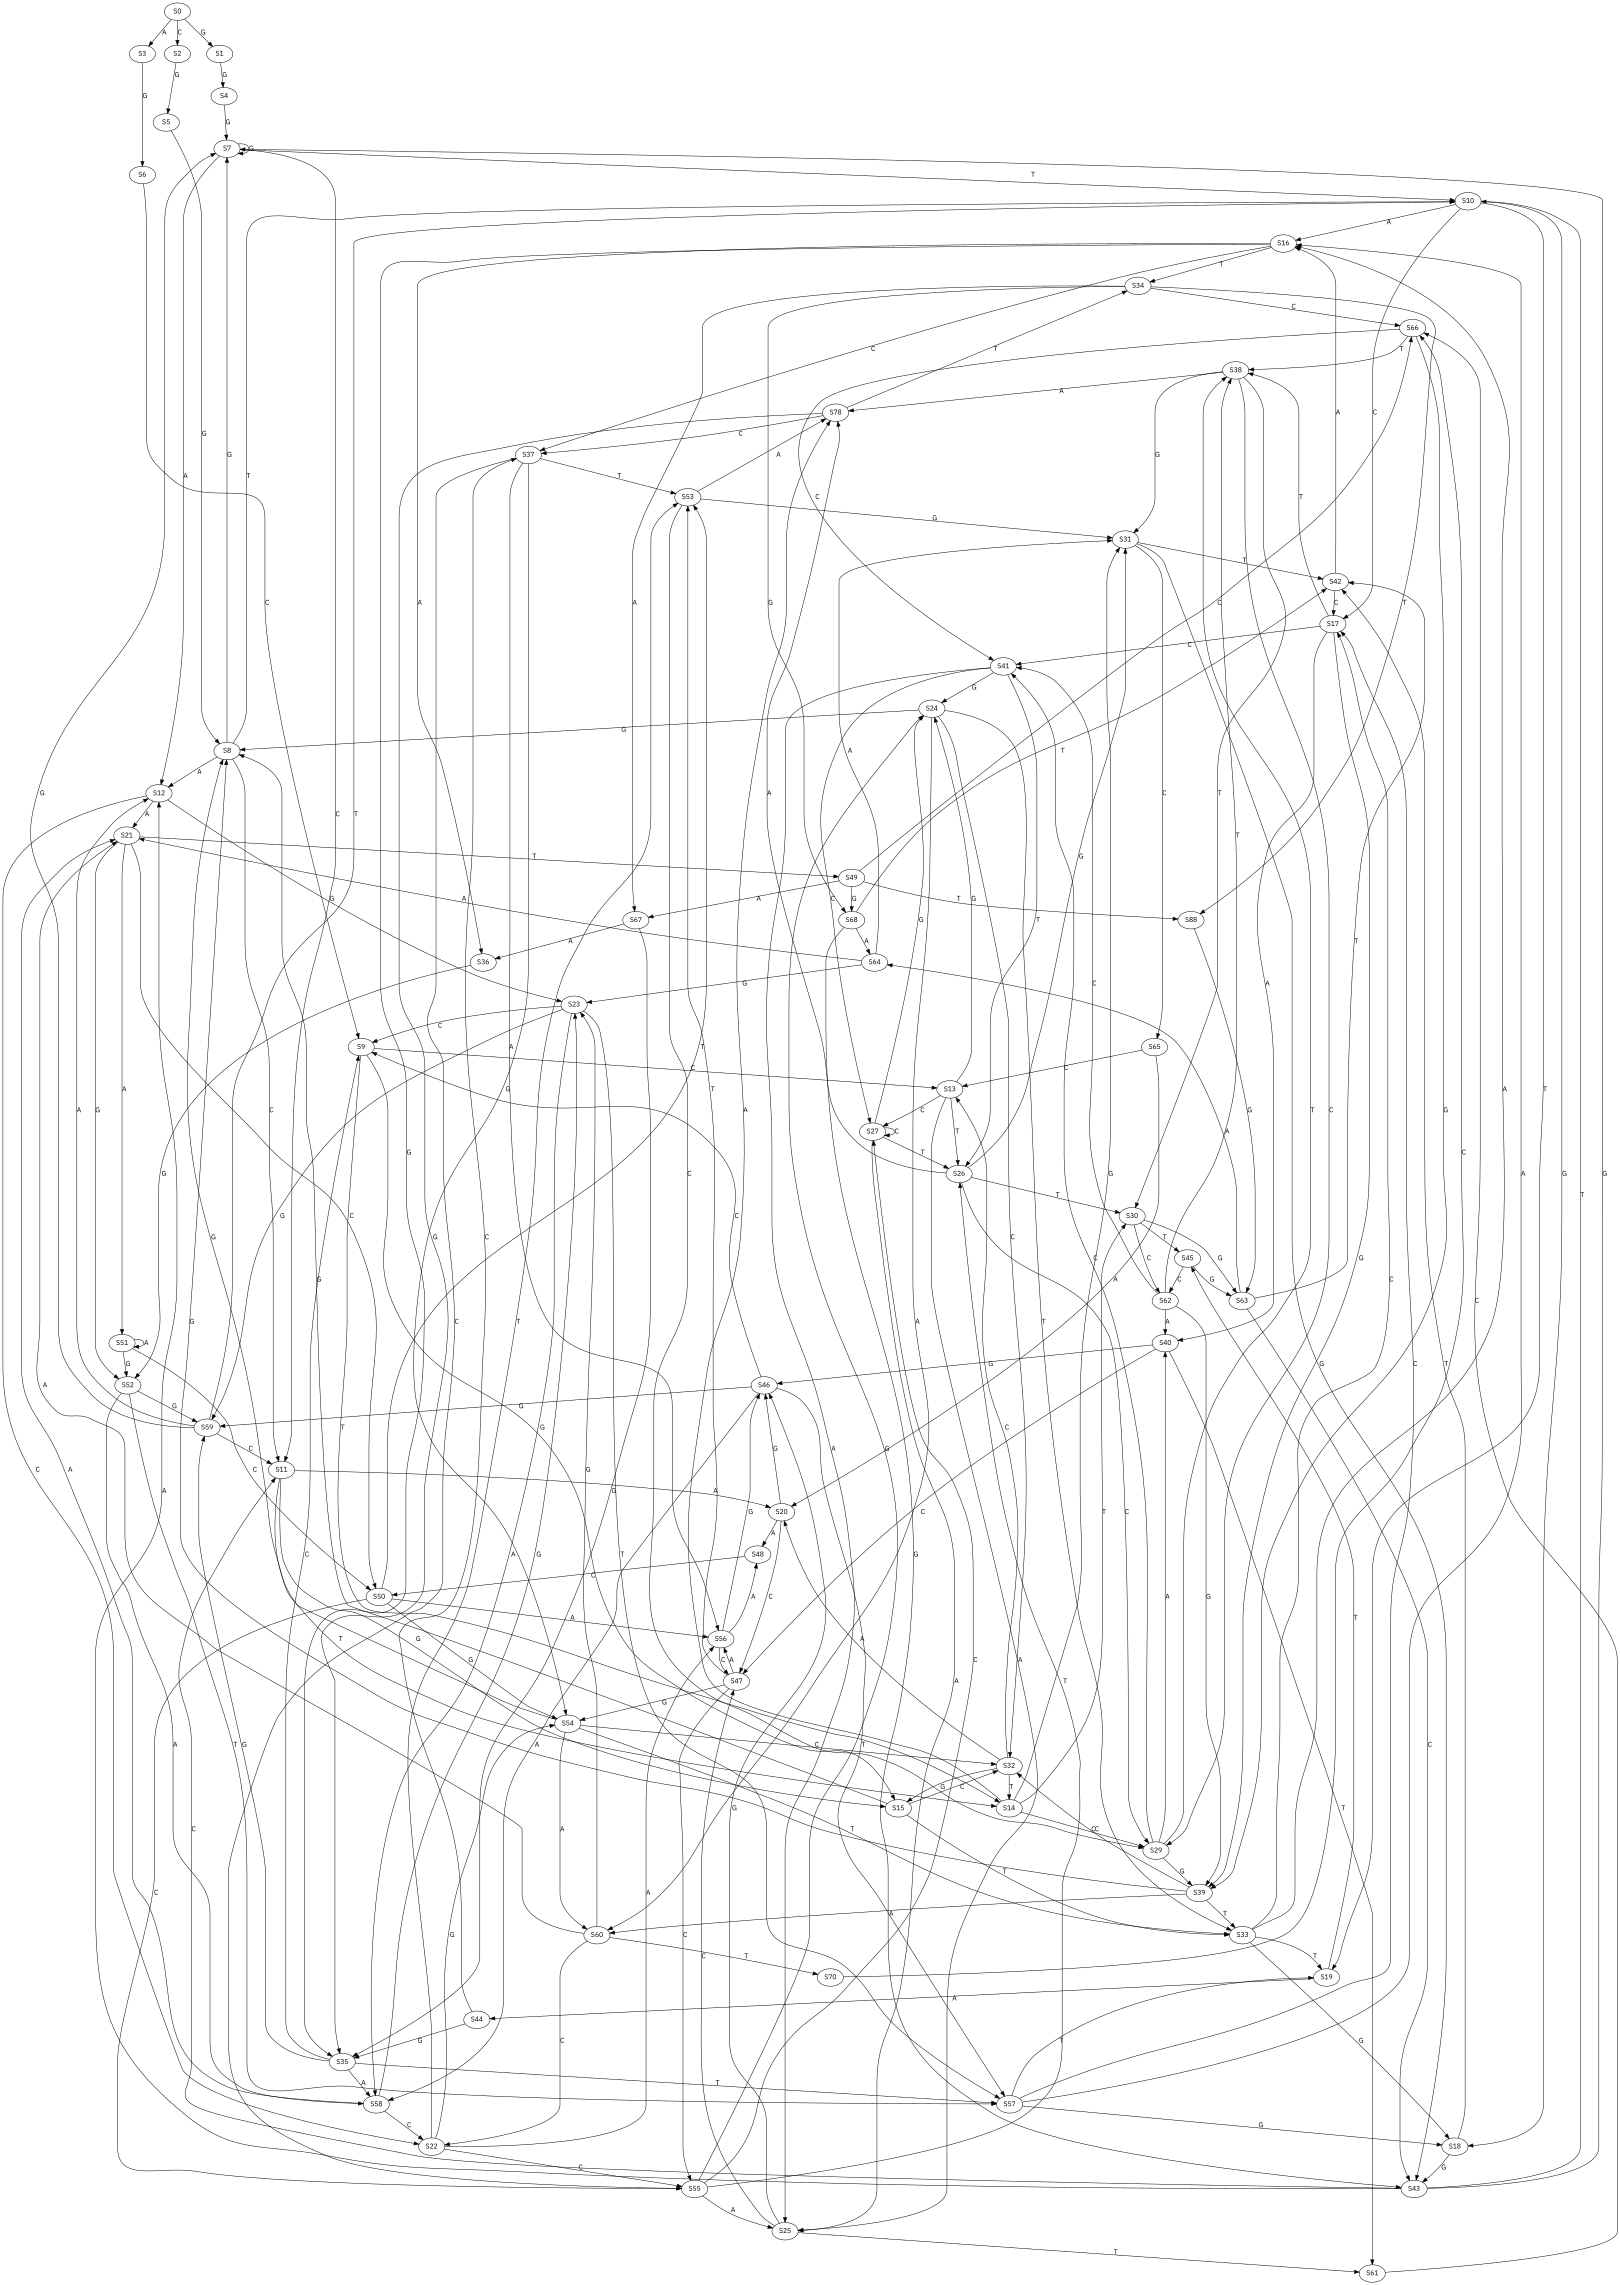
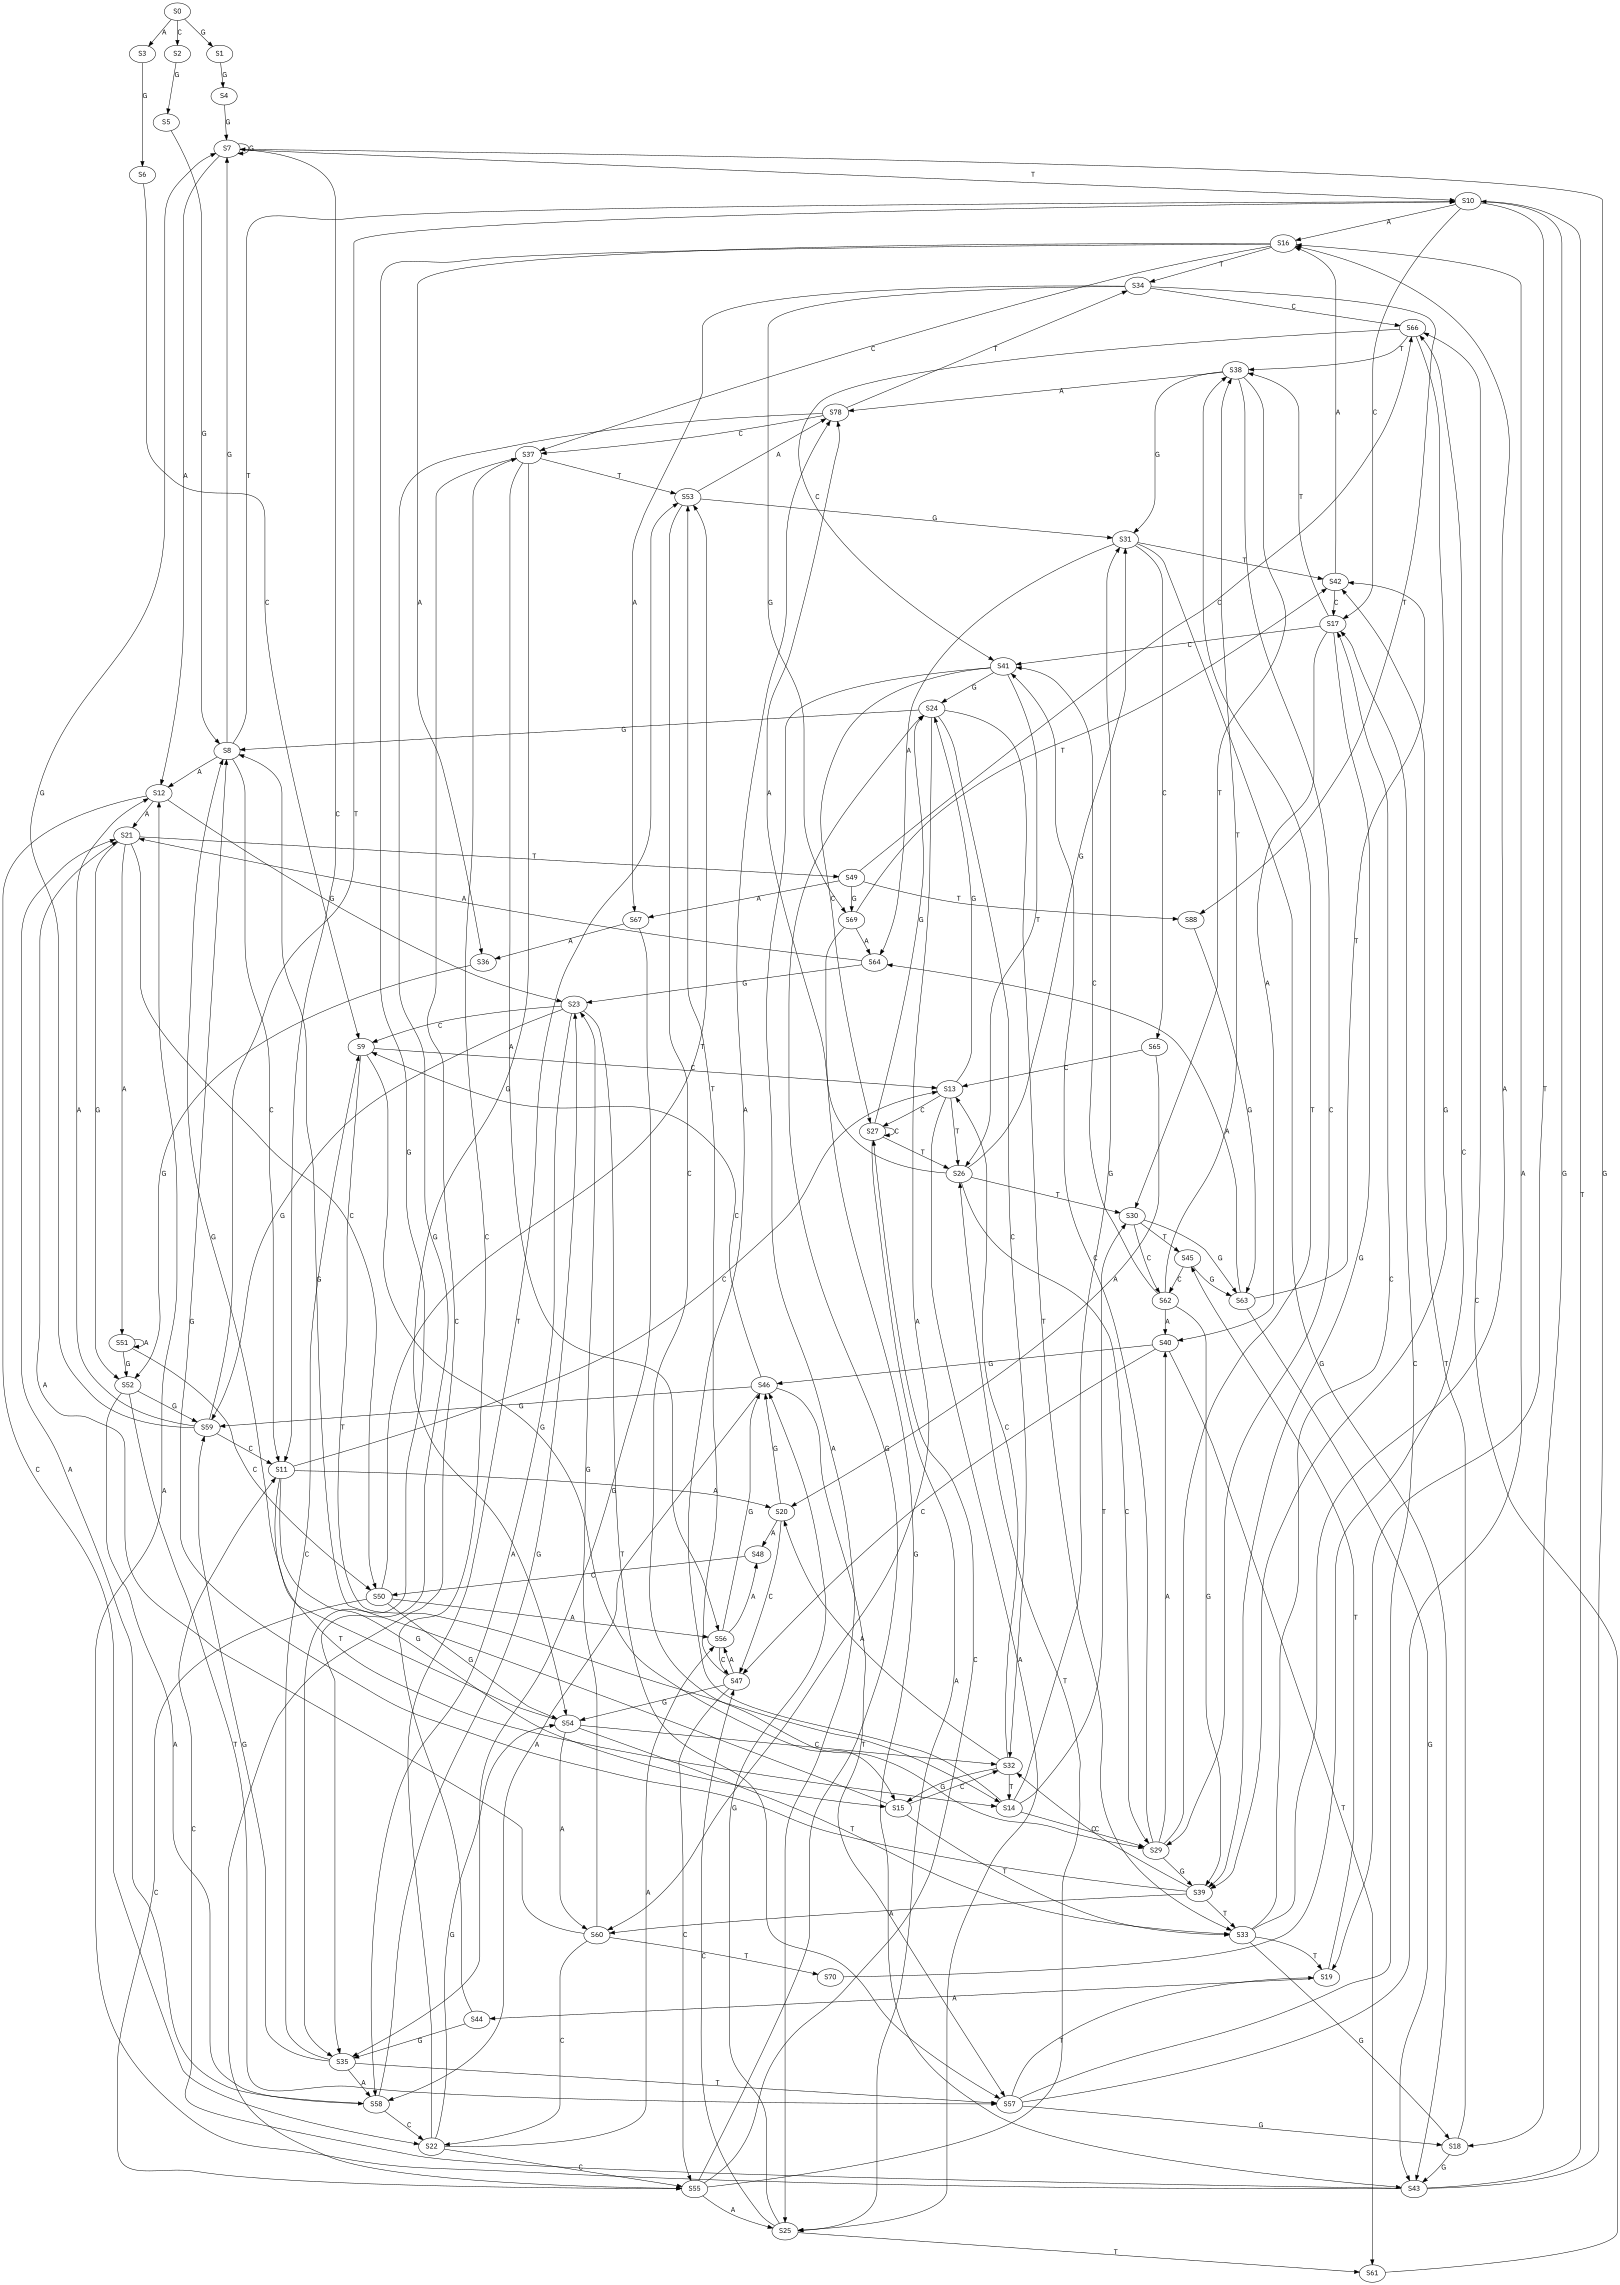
(839, 633) -> (916, 698)
(852, 920) -> (852, 920)
none -> (632, 1342)
(1430, 1745) -> (1430, 1745)
